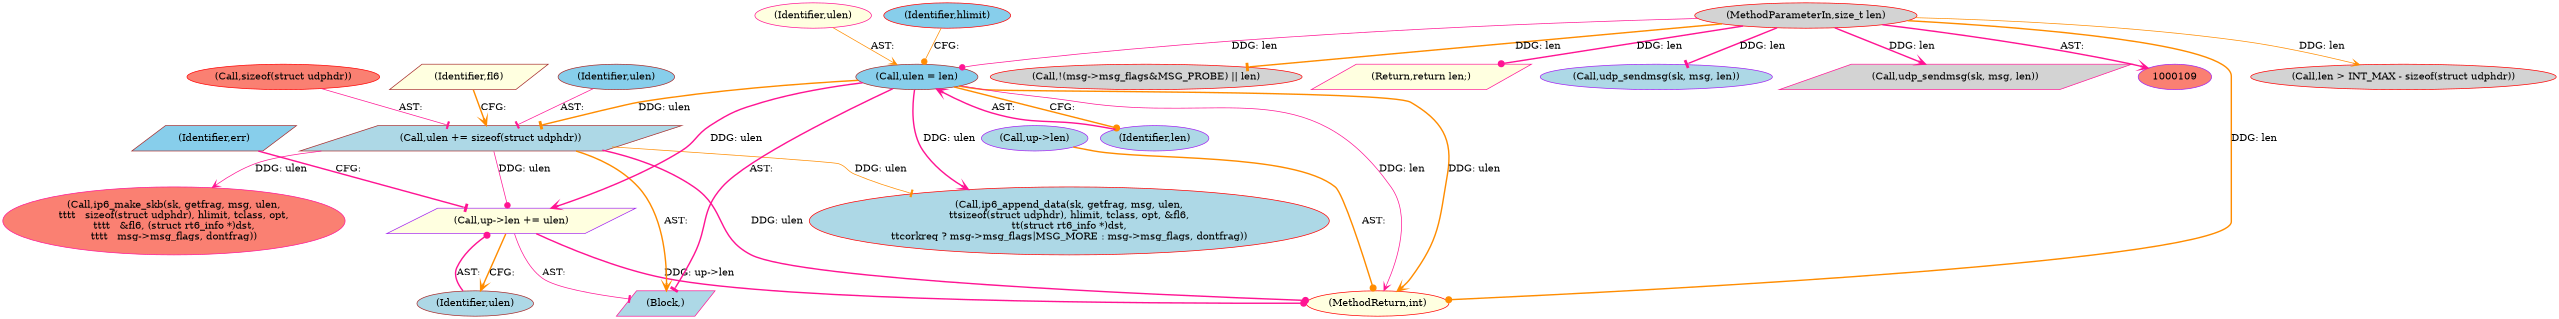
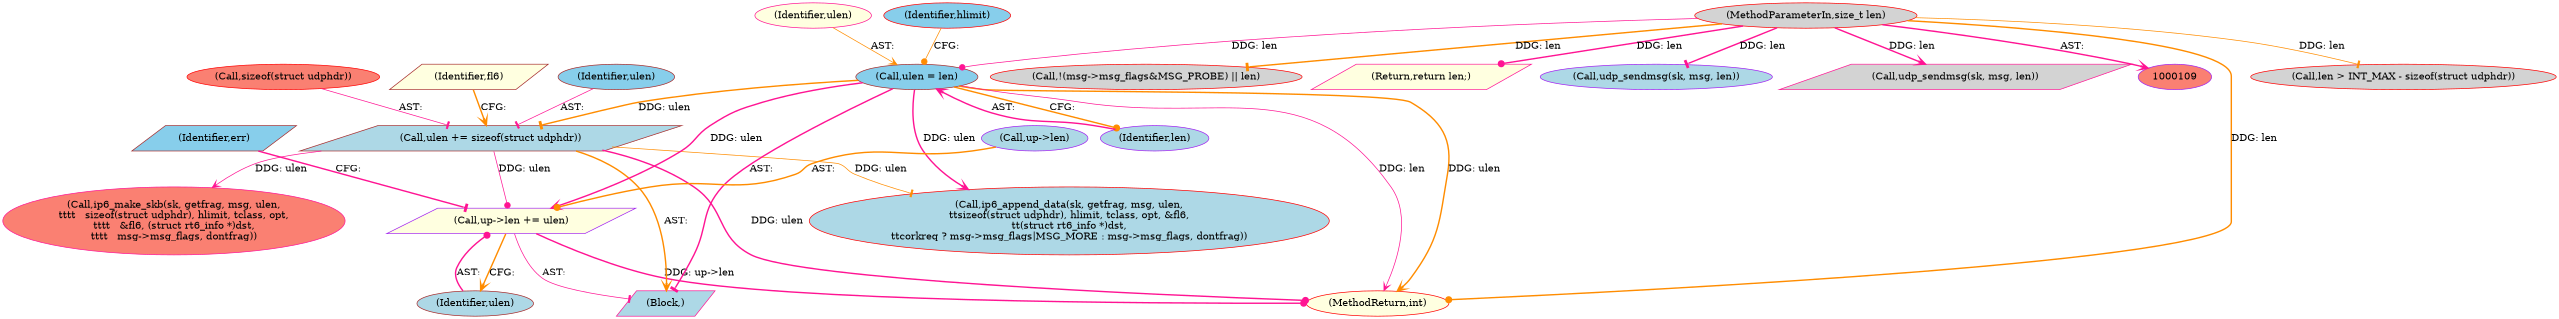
(2137, 30) -> (2137, 30)
(1258, 164) -> (779, 179)
